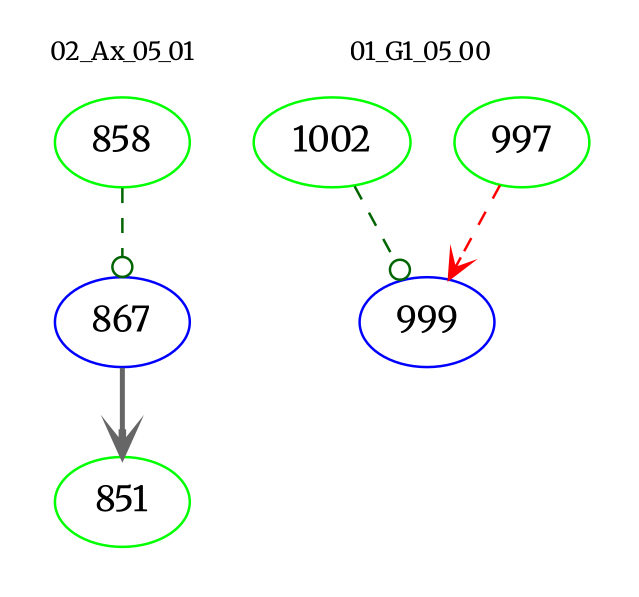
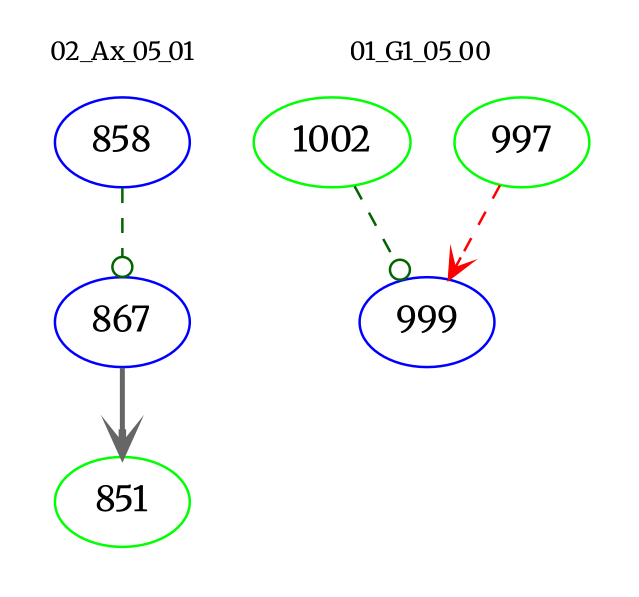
(122, 142) -> (122, 142)
